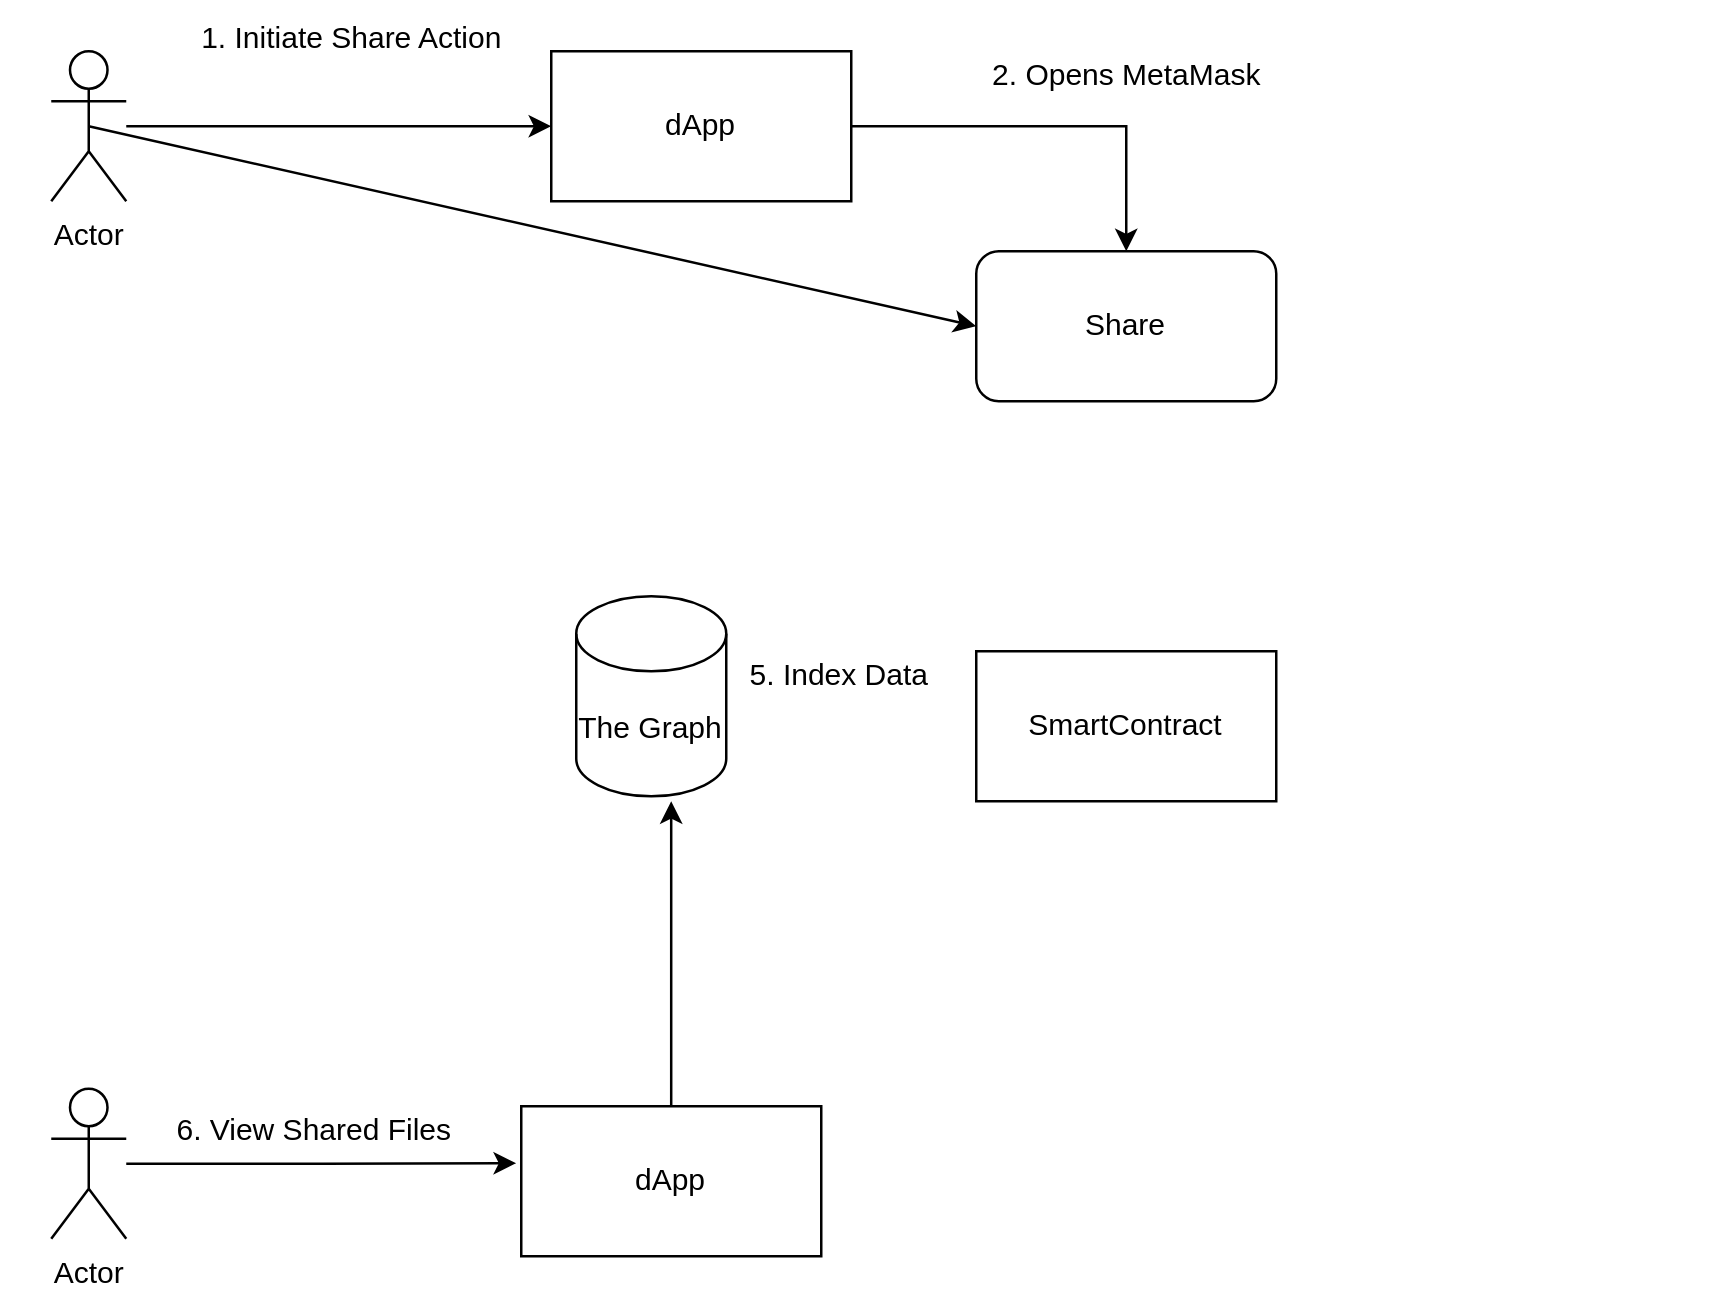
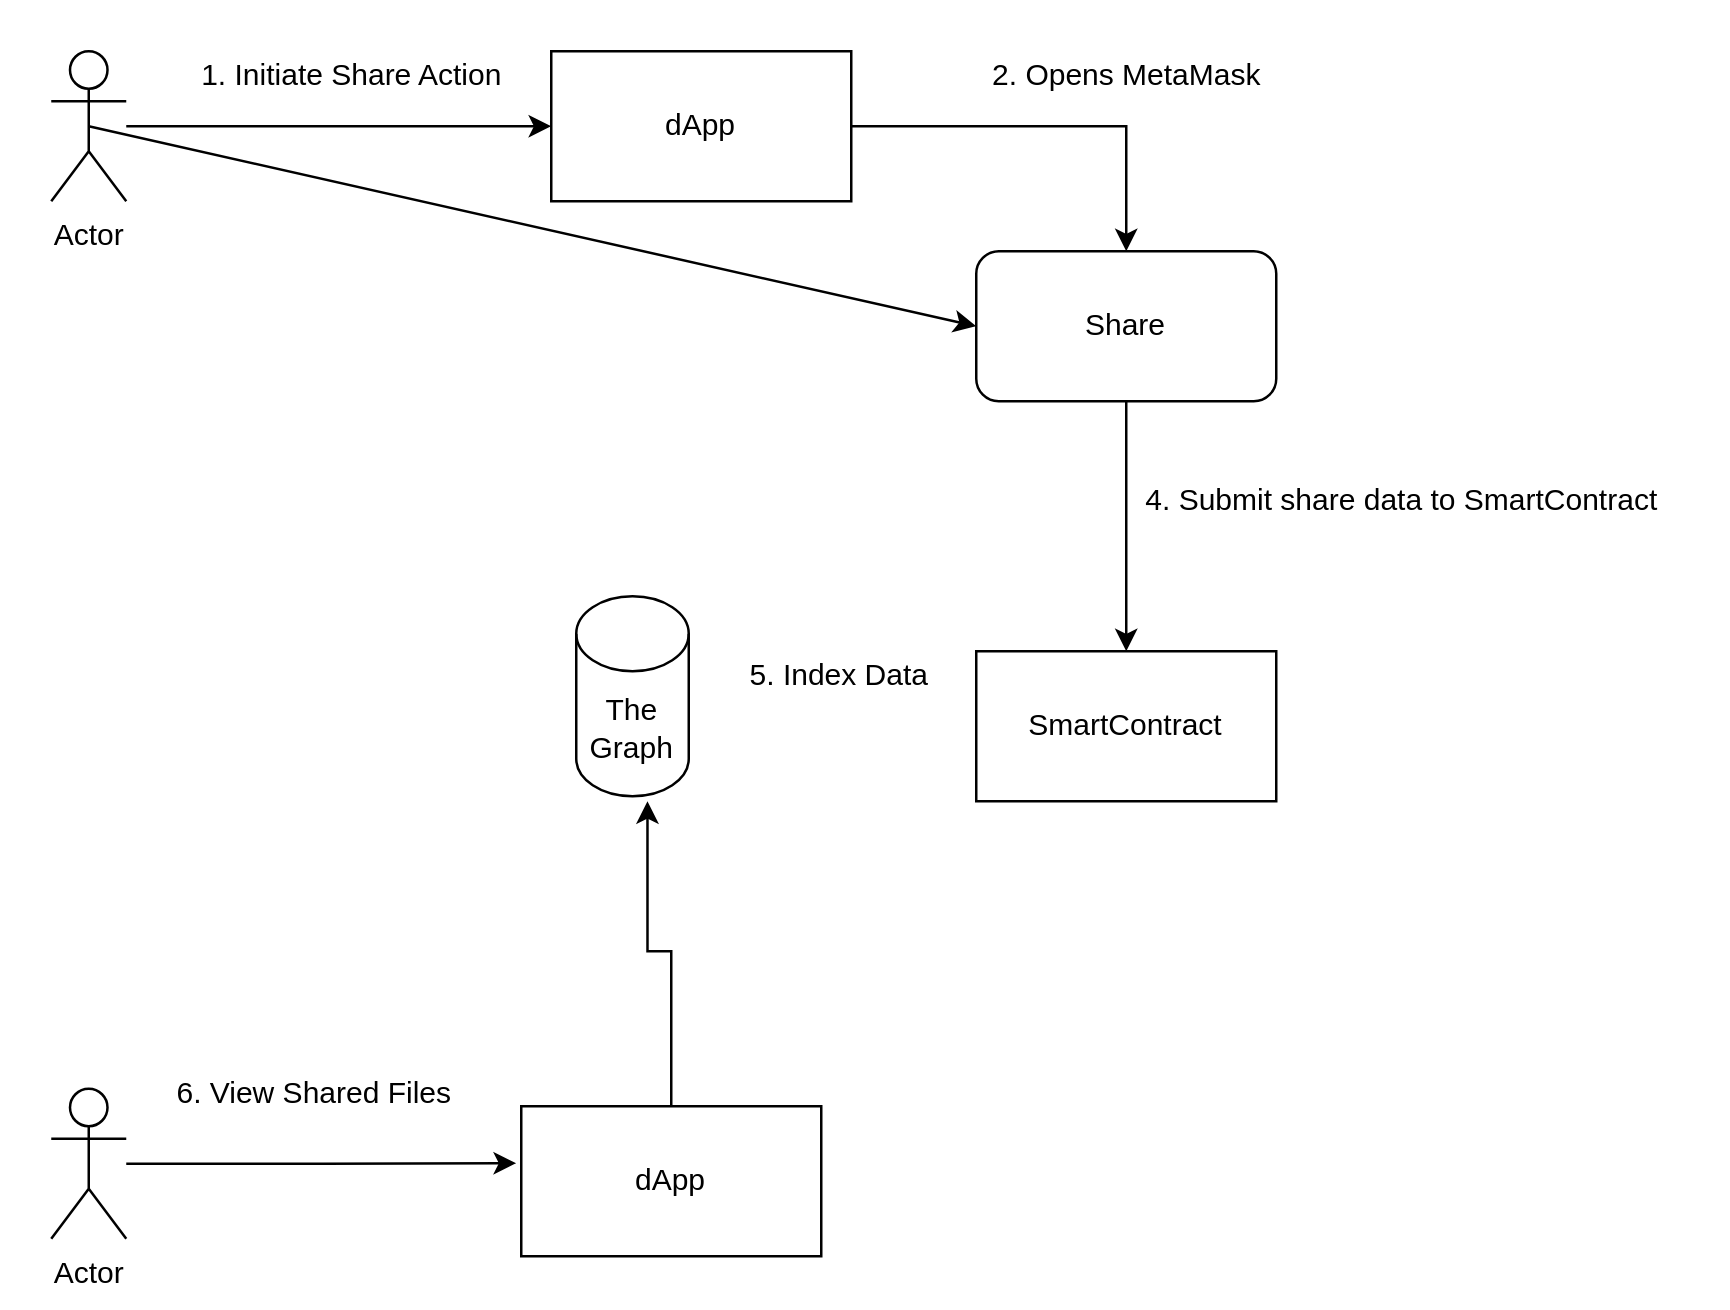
(351, 39) -> (351, 76)
none -> (1401, 501)
none -> (1126, 518)
(651, 696) -> (633, 696)
(314, 1131) -> (314, 1094)
